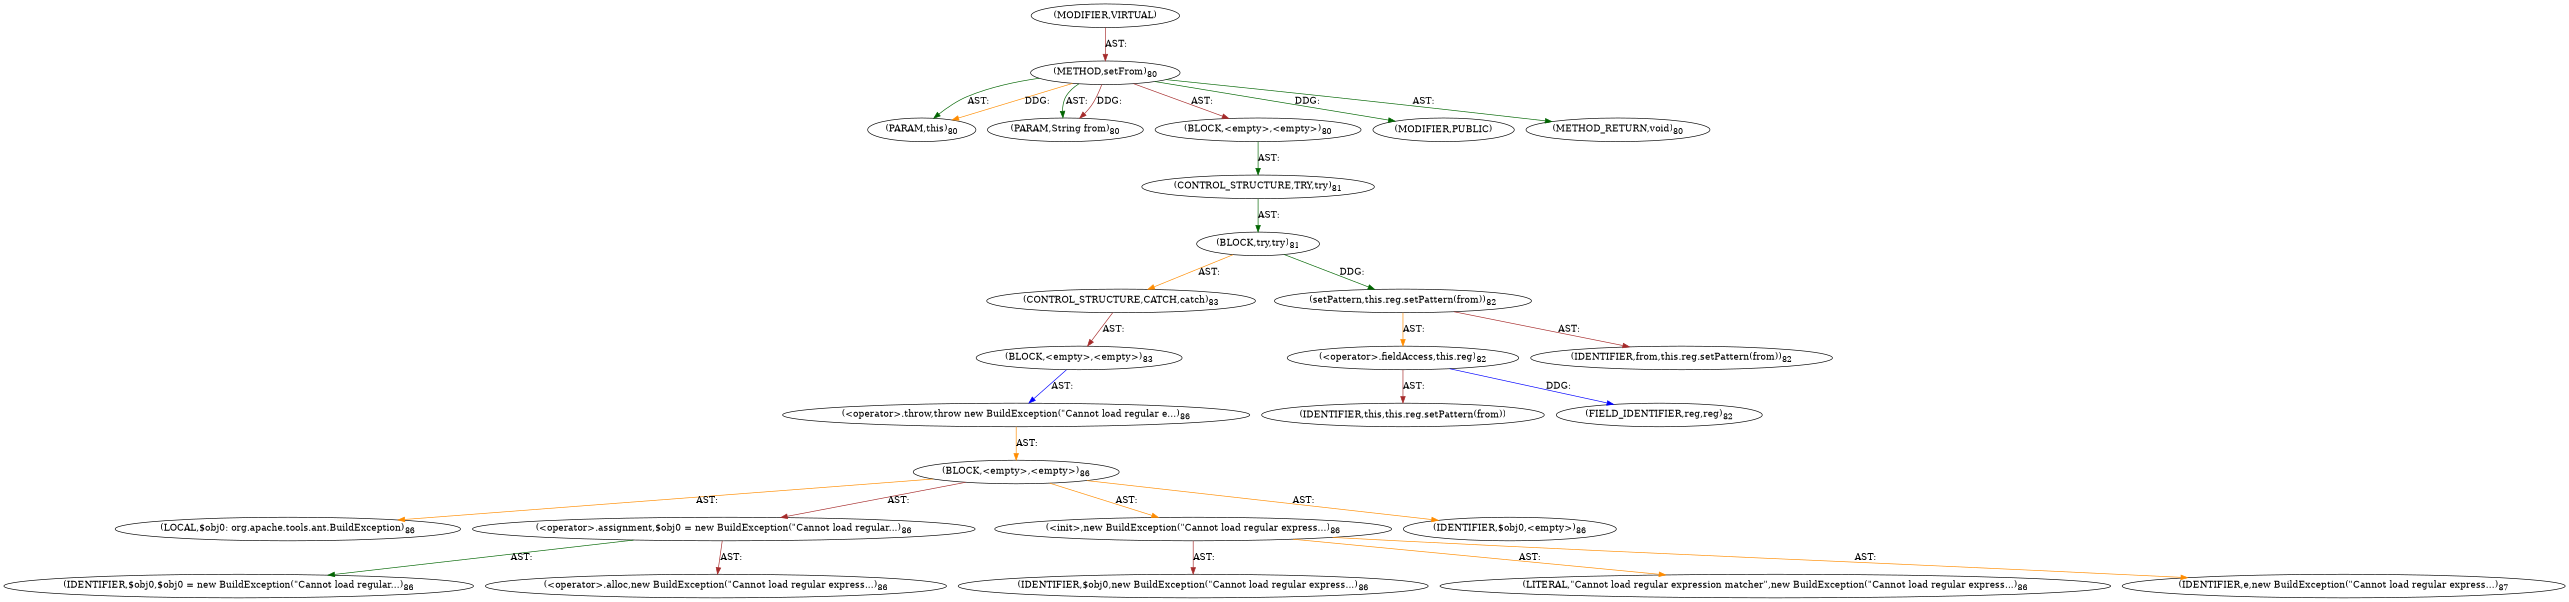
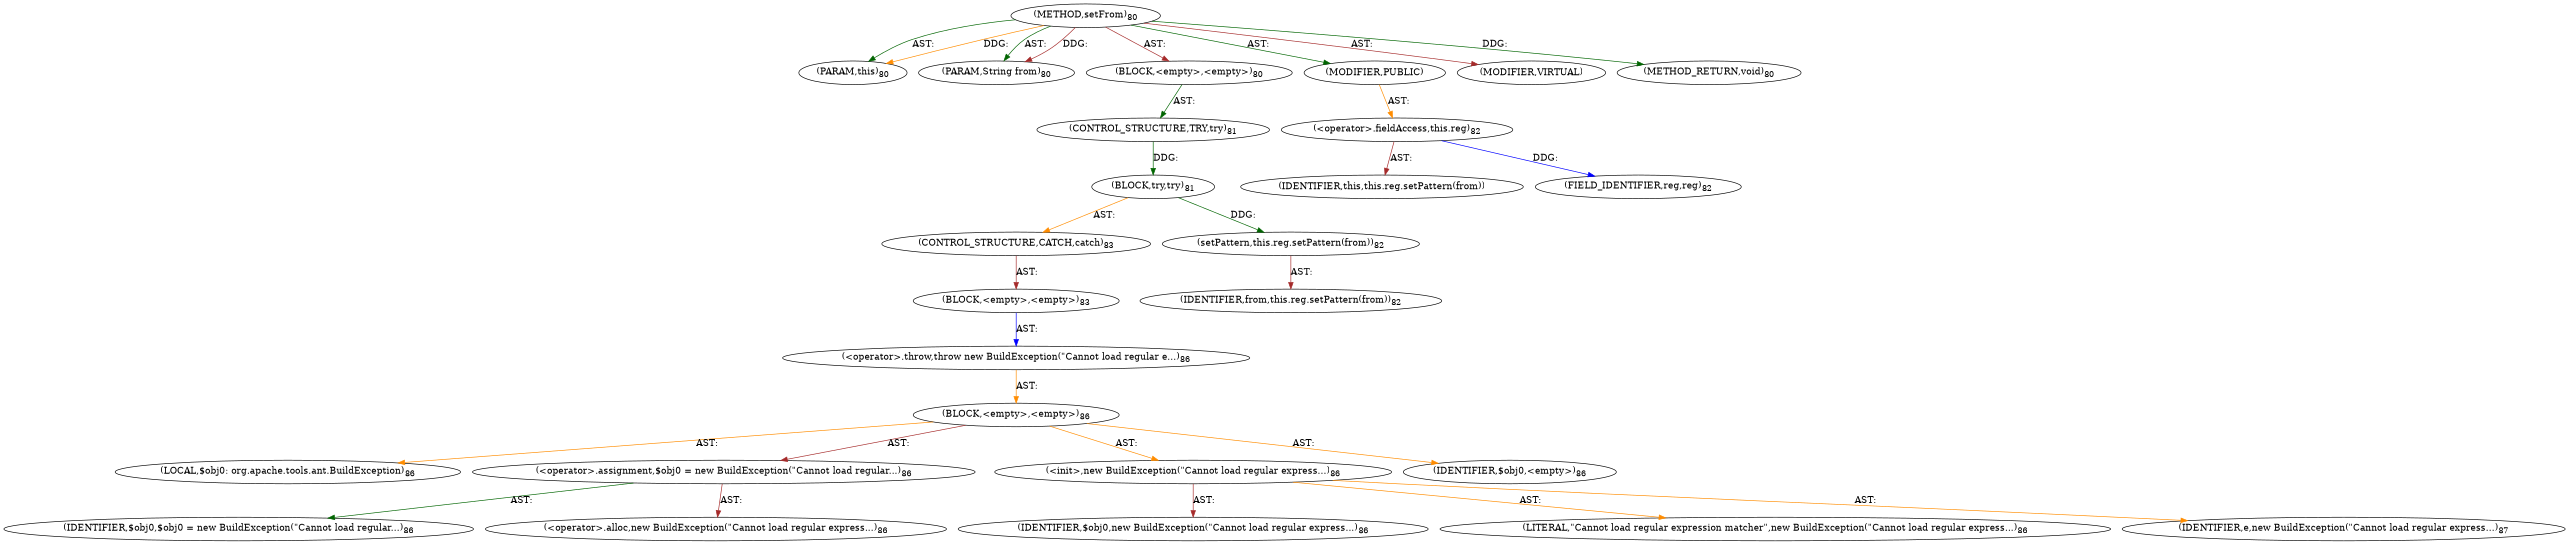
(1105, 41) -> (1308, 43)
(1309, 101) -> (1260, 44)
(1425, 101) -> (1496, 44)
(1271, 215) -> (1167, 158)
(1403, 326) -> (1385, 98)
